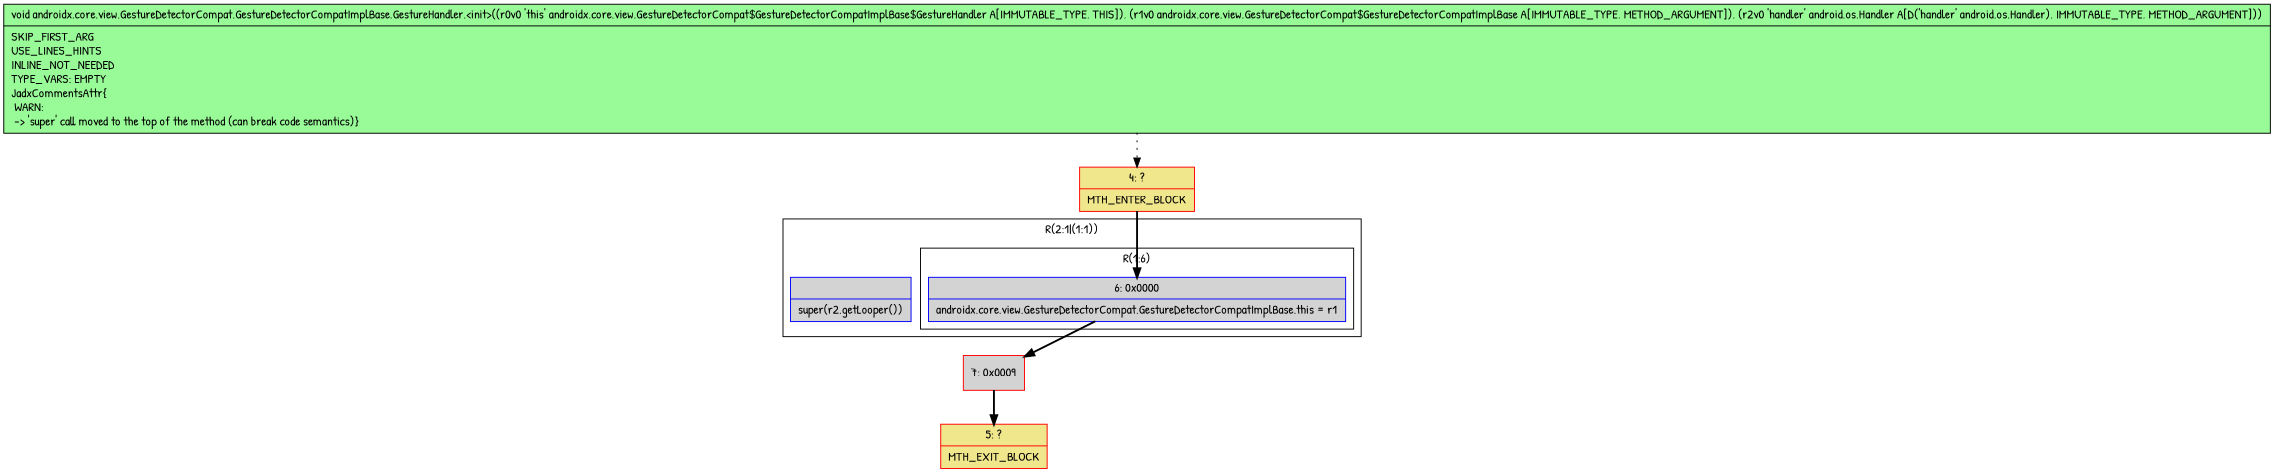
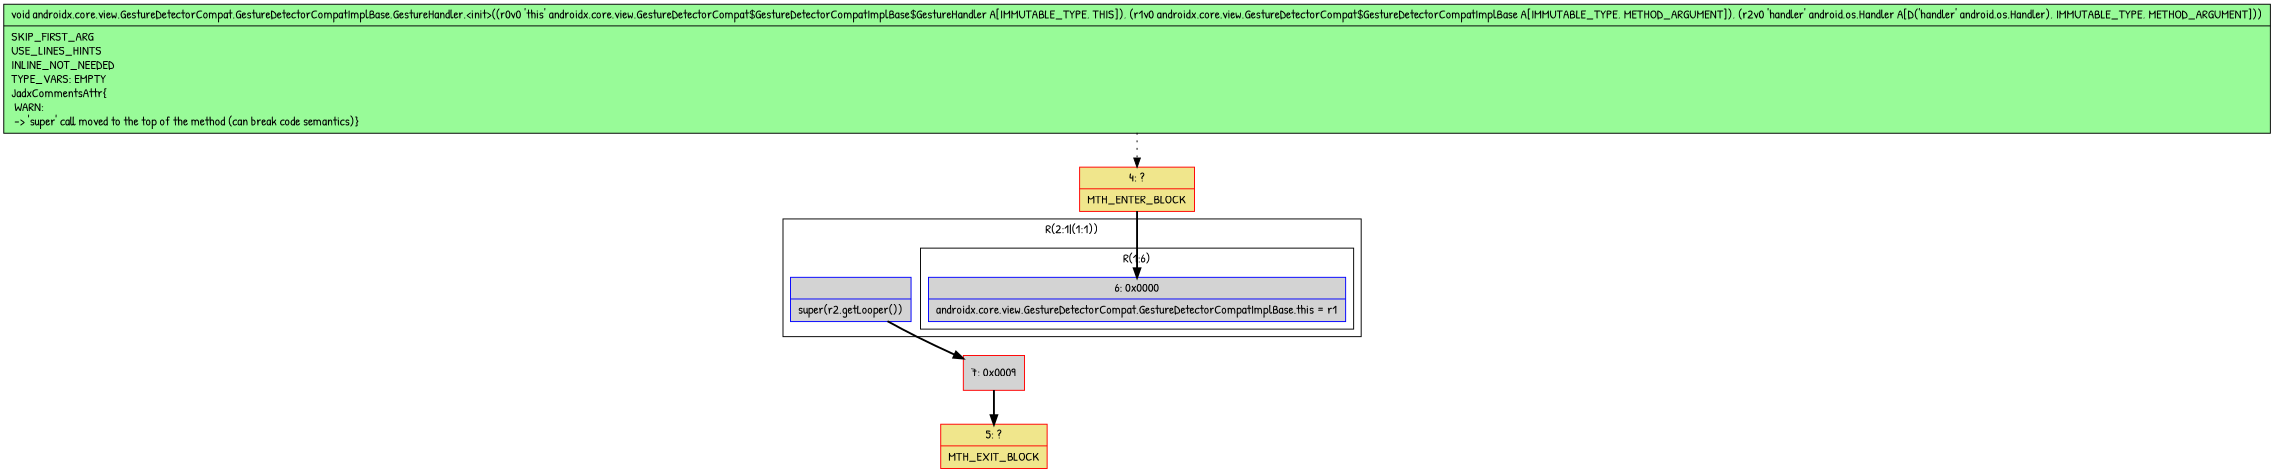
(1052, 343) -> (929, 343)
